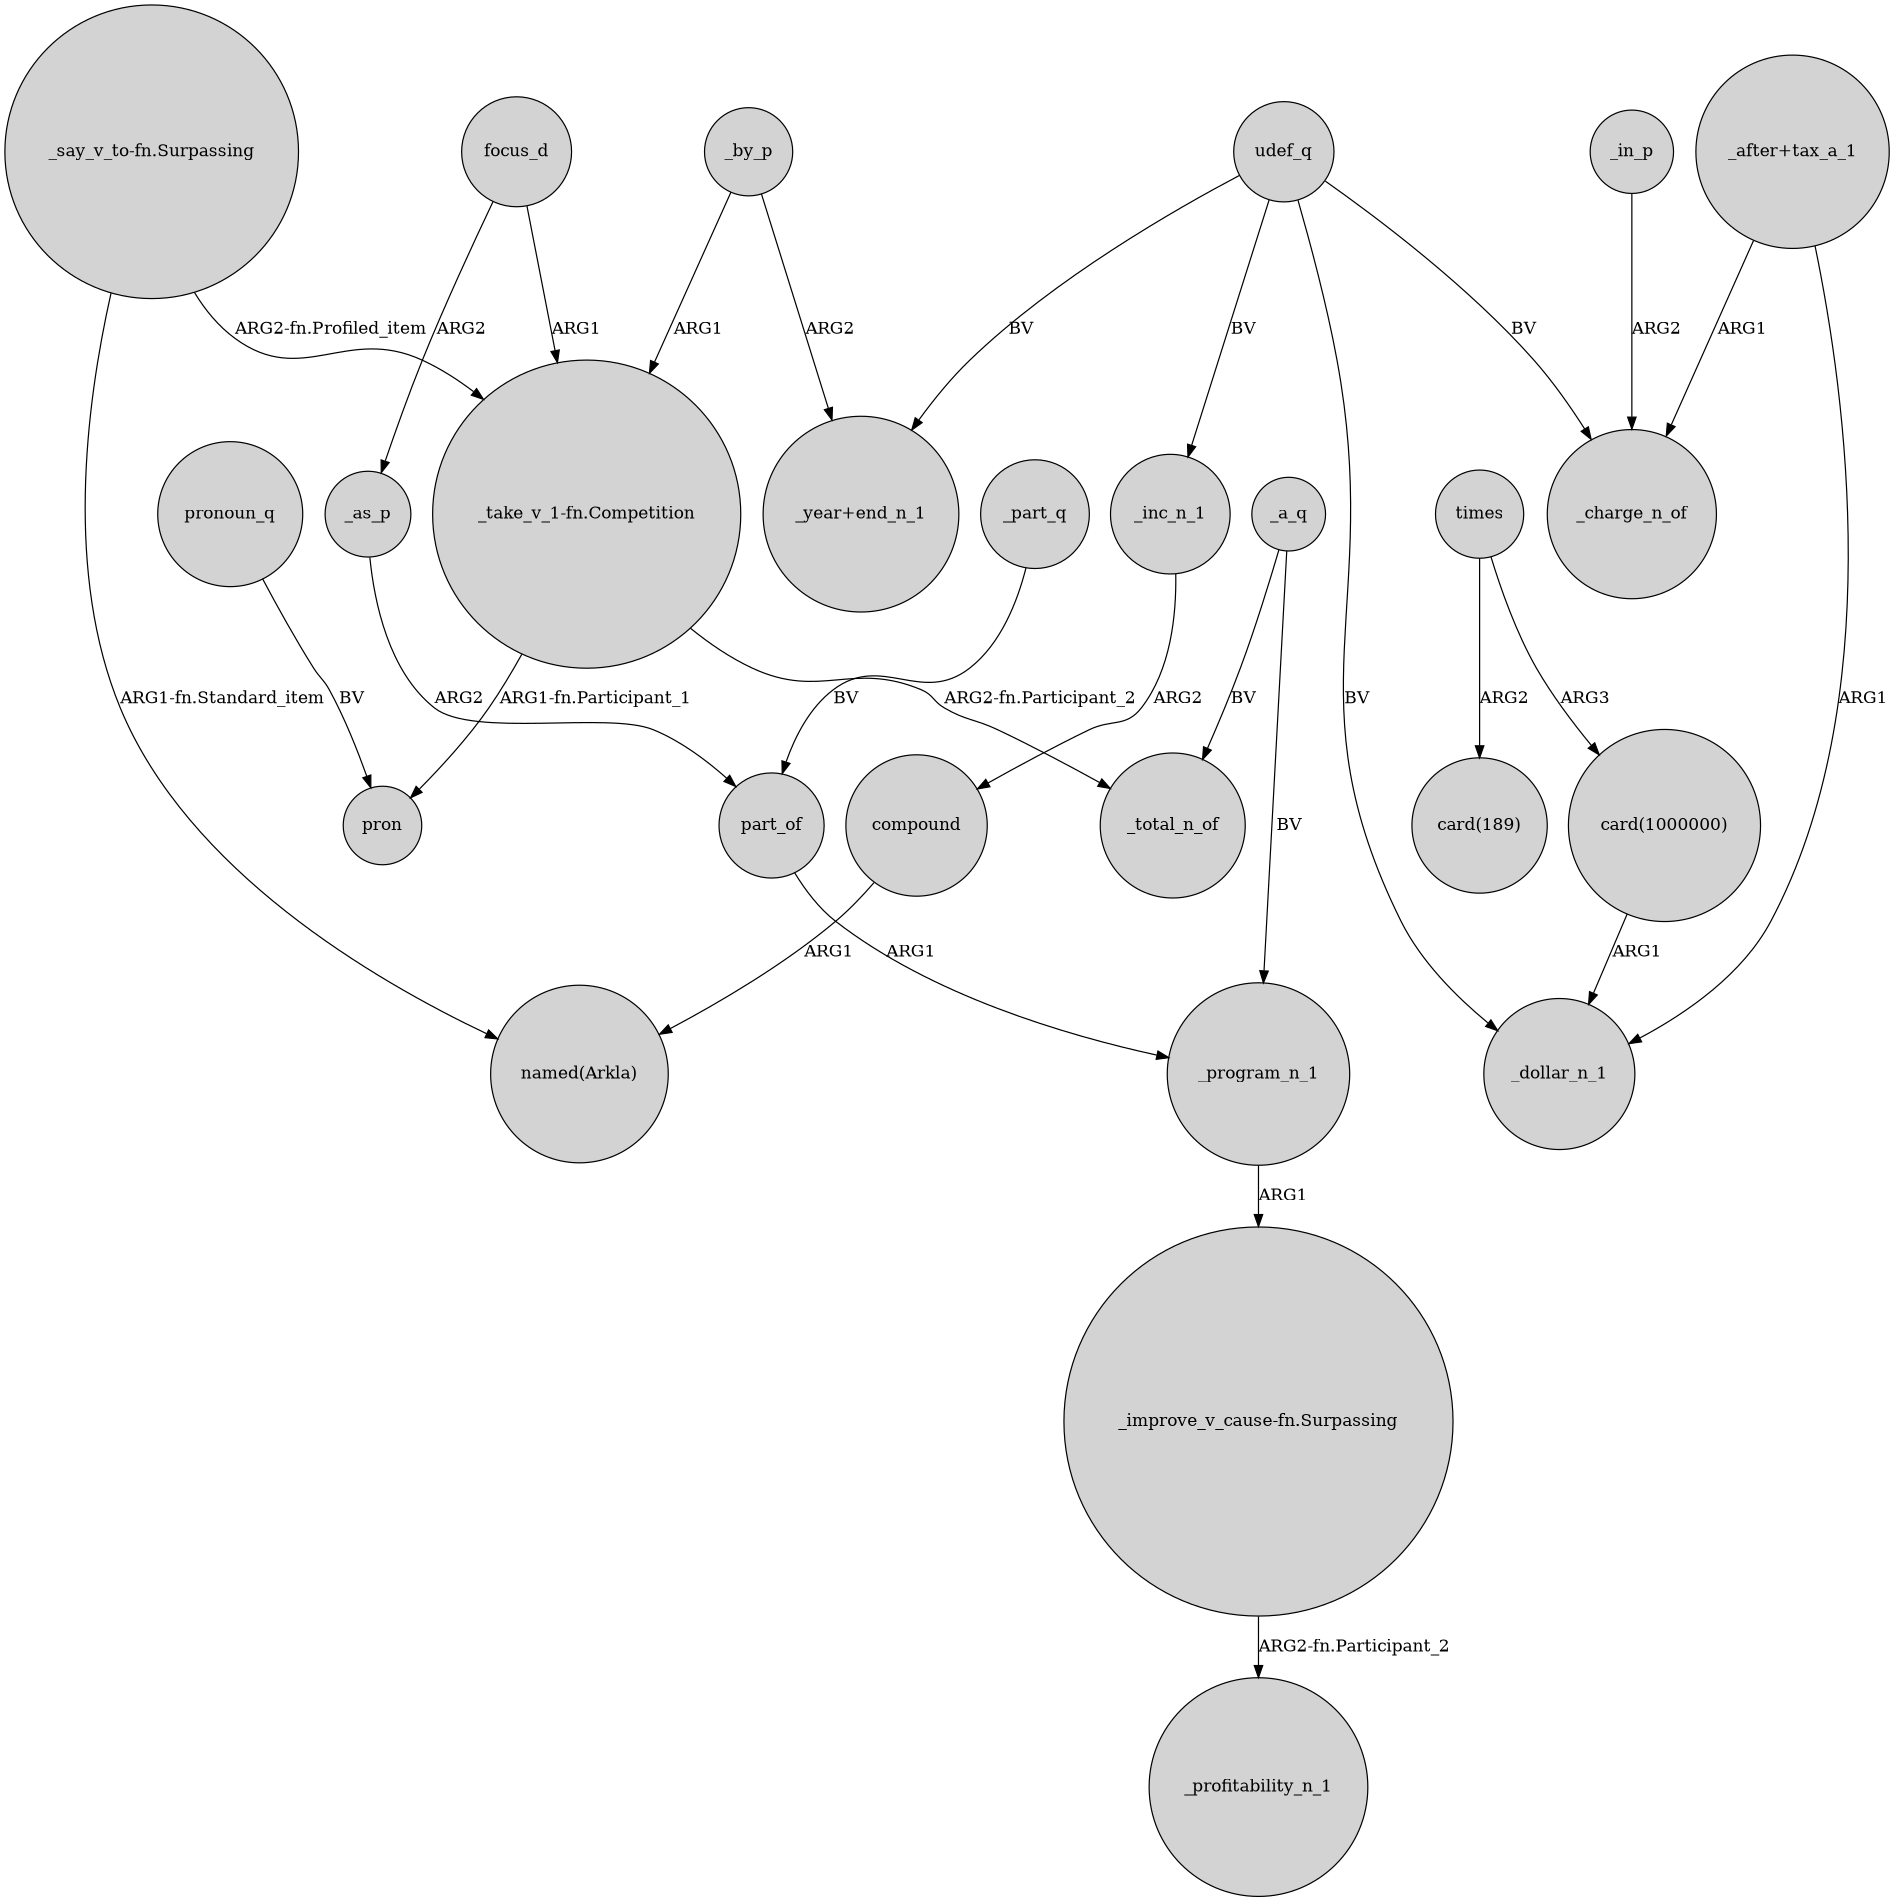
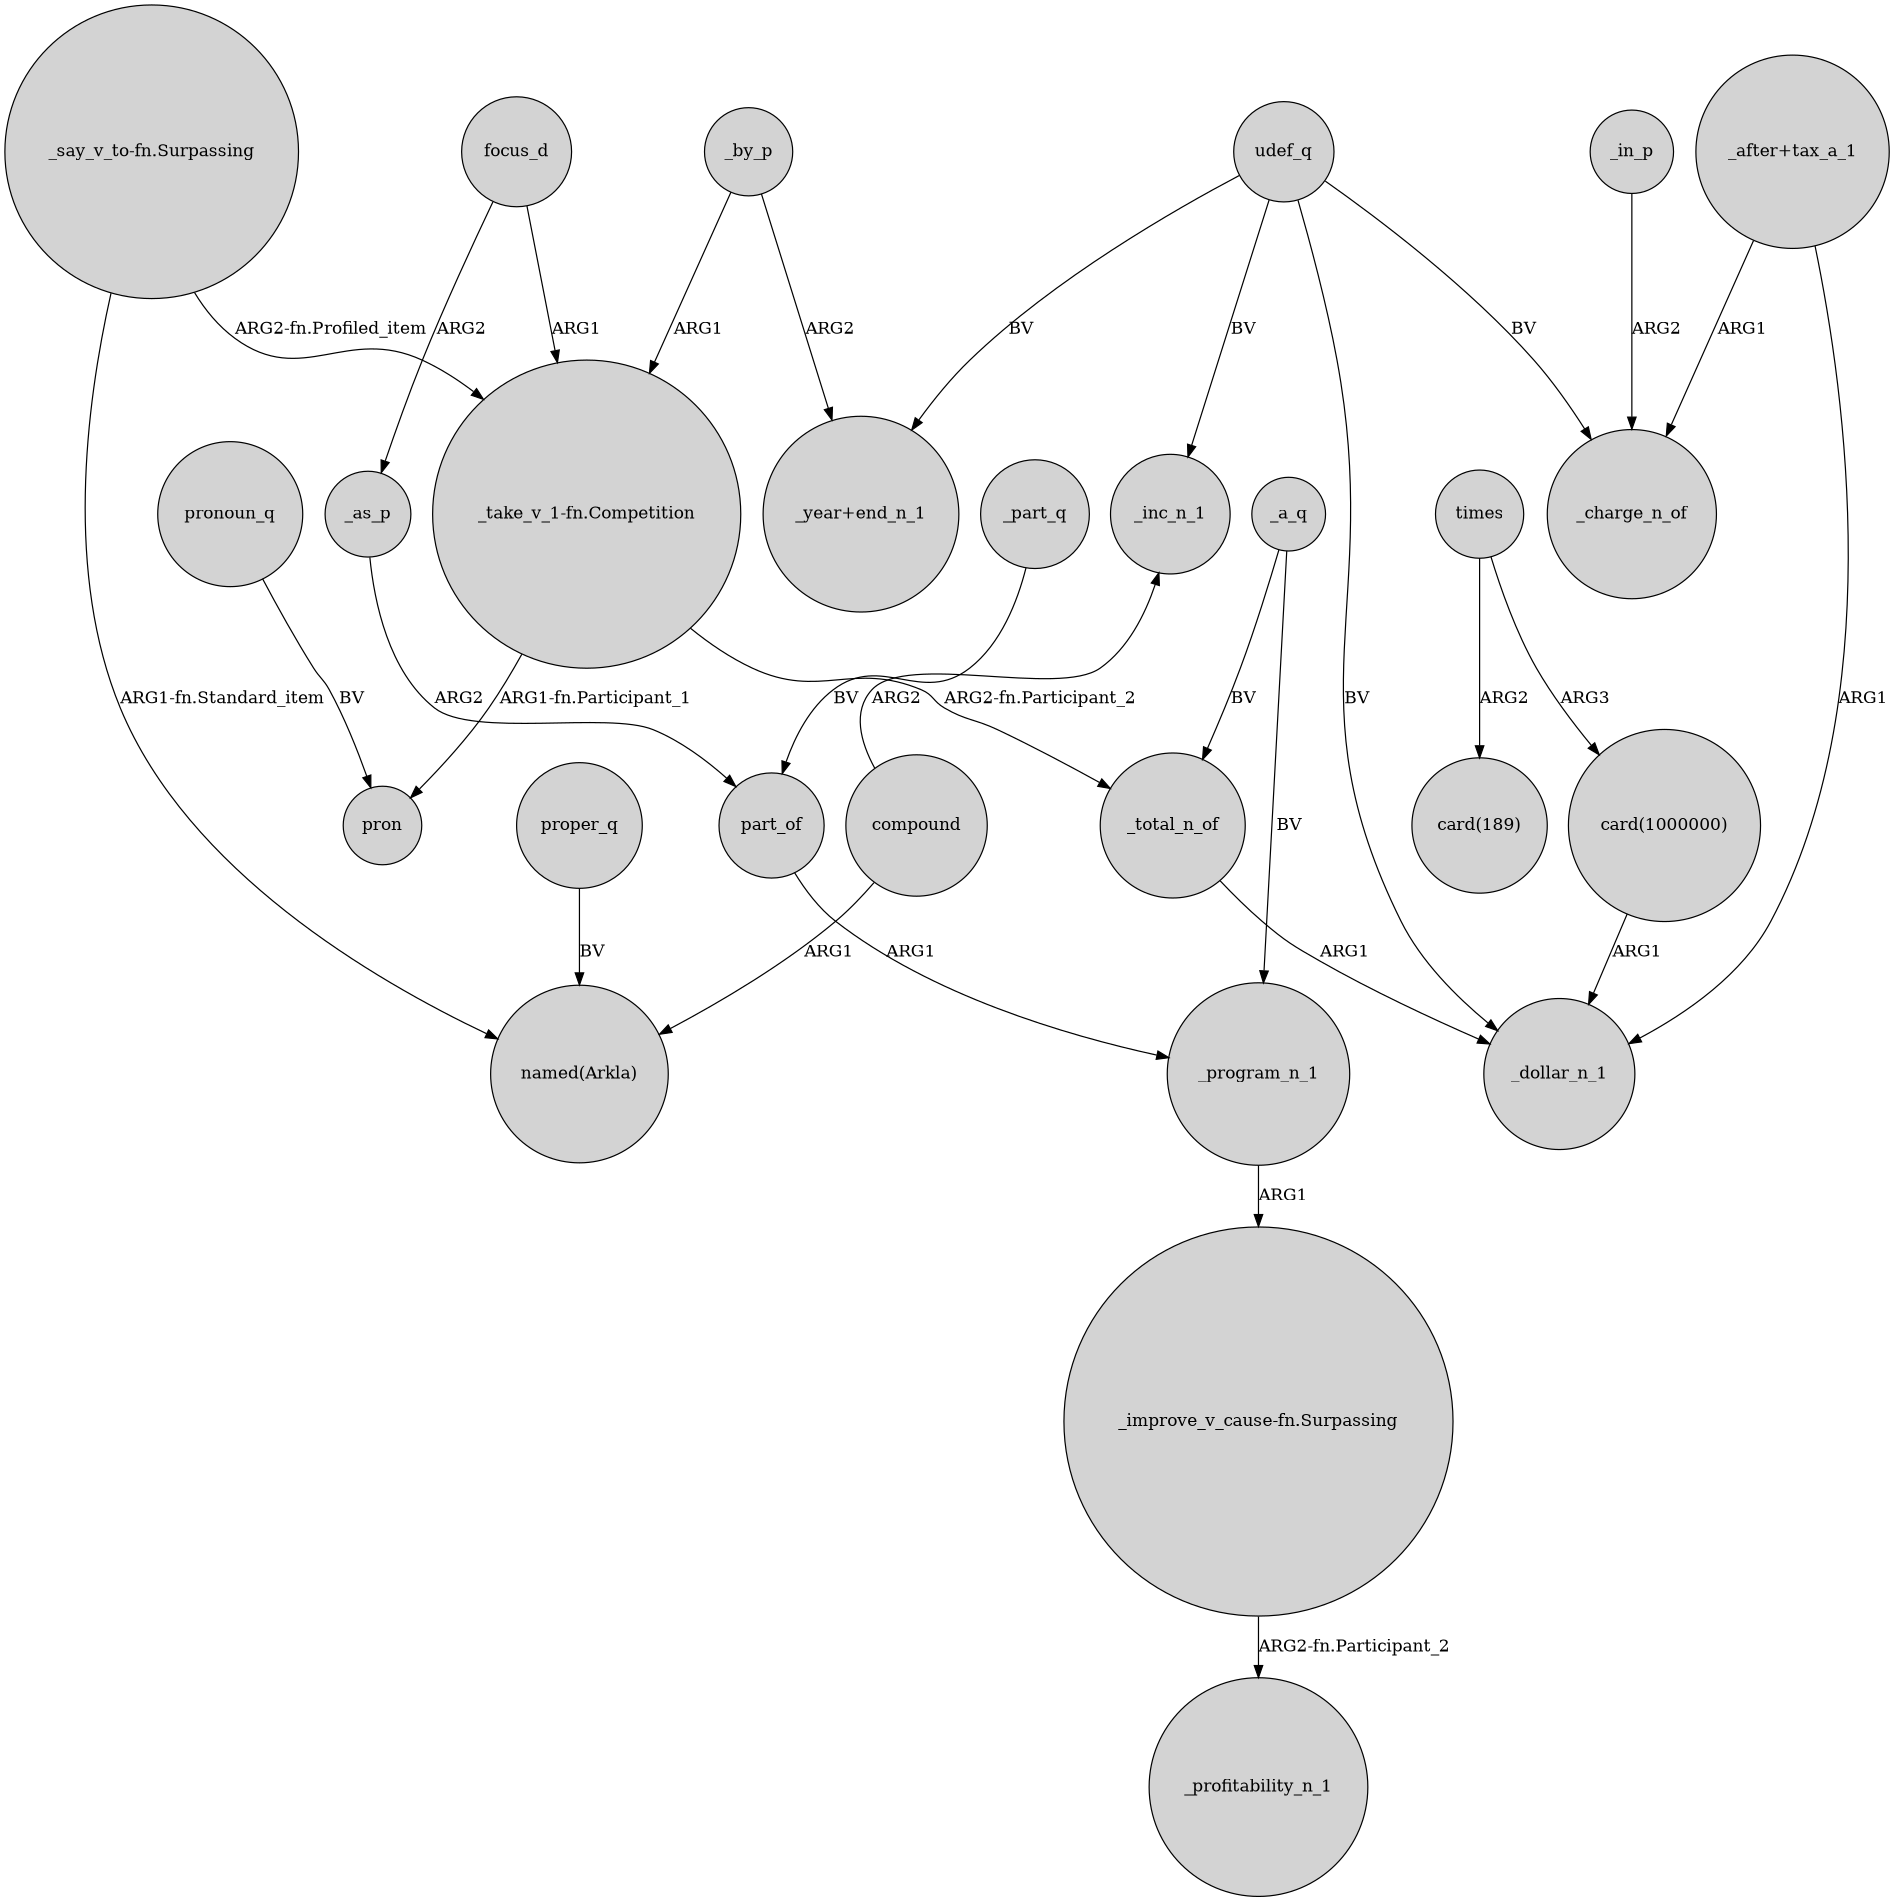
(1130, 718) -> (994, 677)
none -> (579, 826)
none -> (1341, 973)
